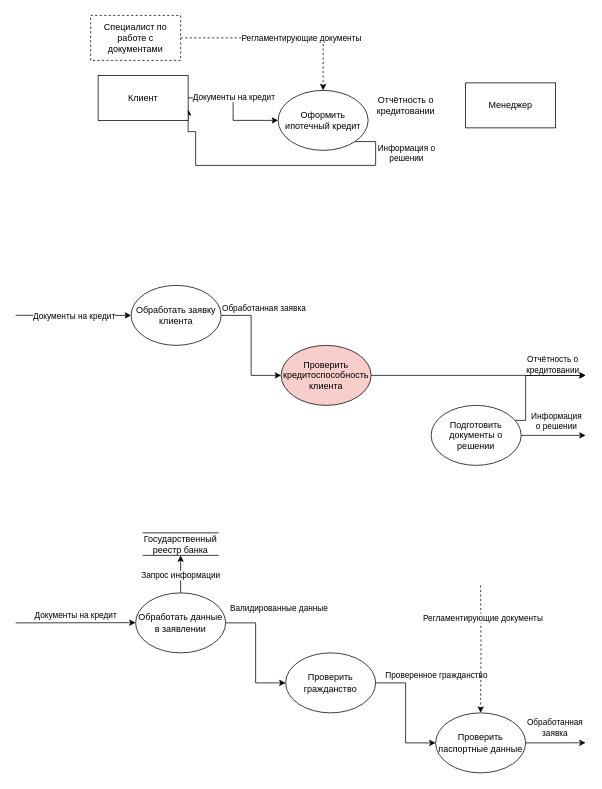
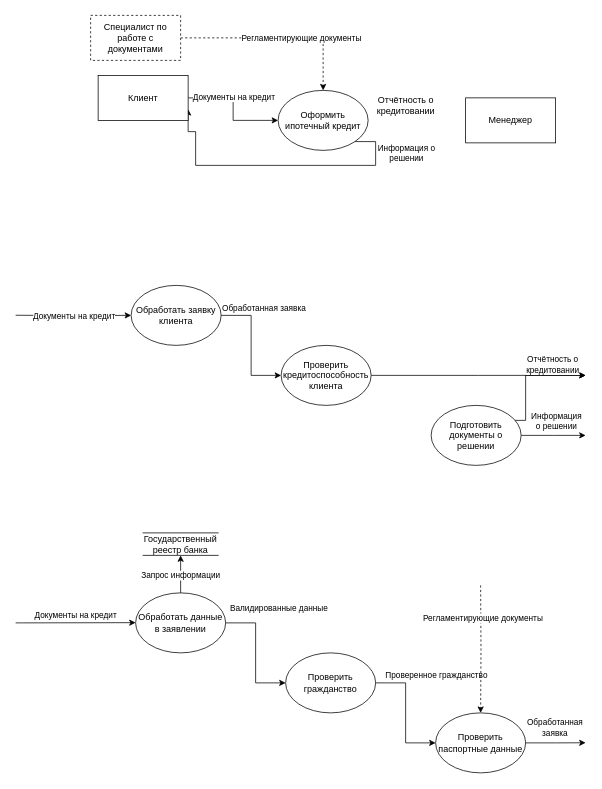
(510, 105) -> (510, 120)
(326, 375) -> (326, 375)
